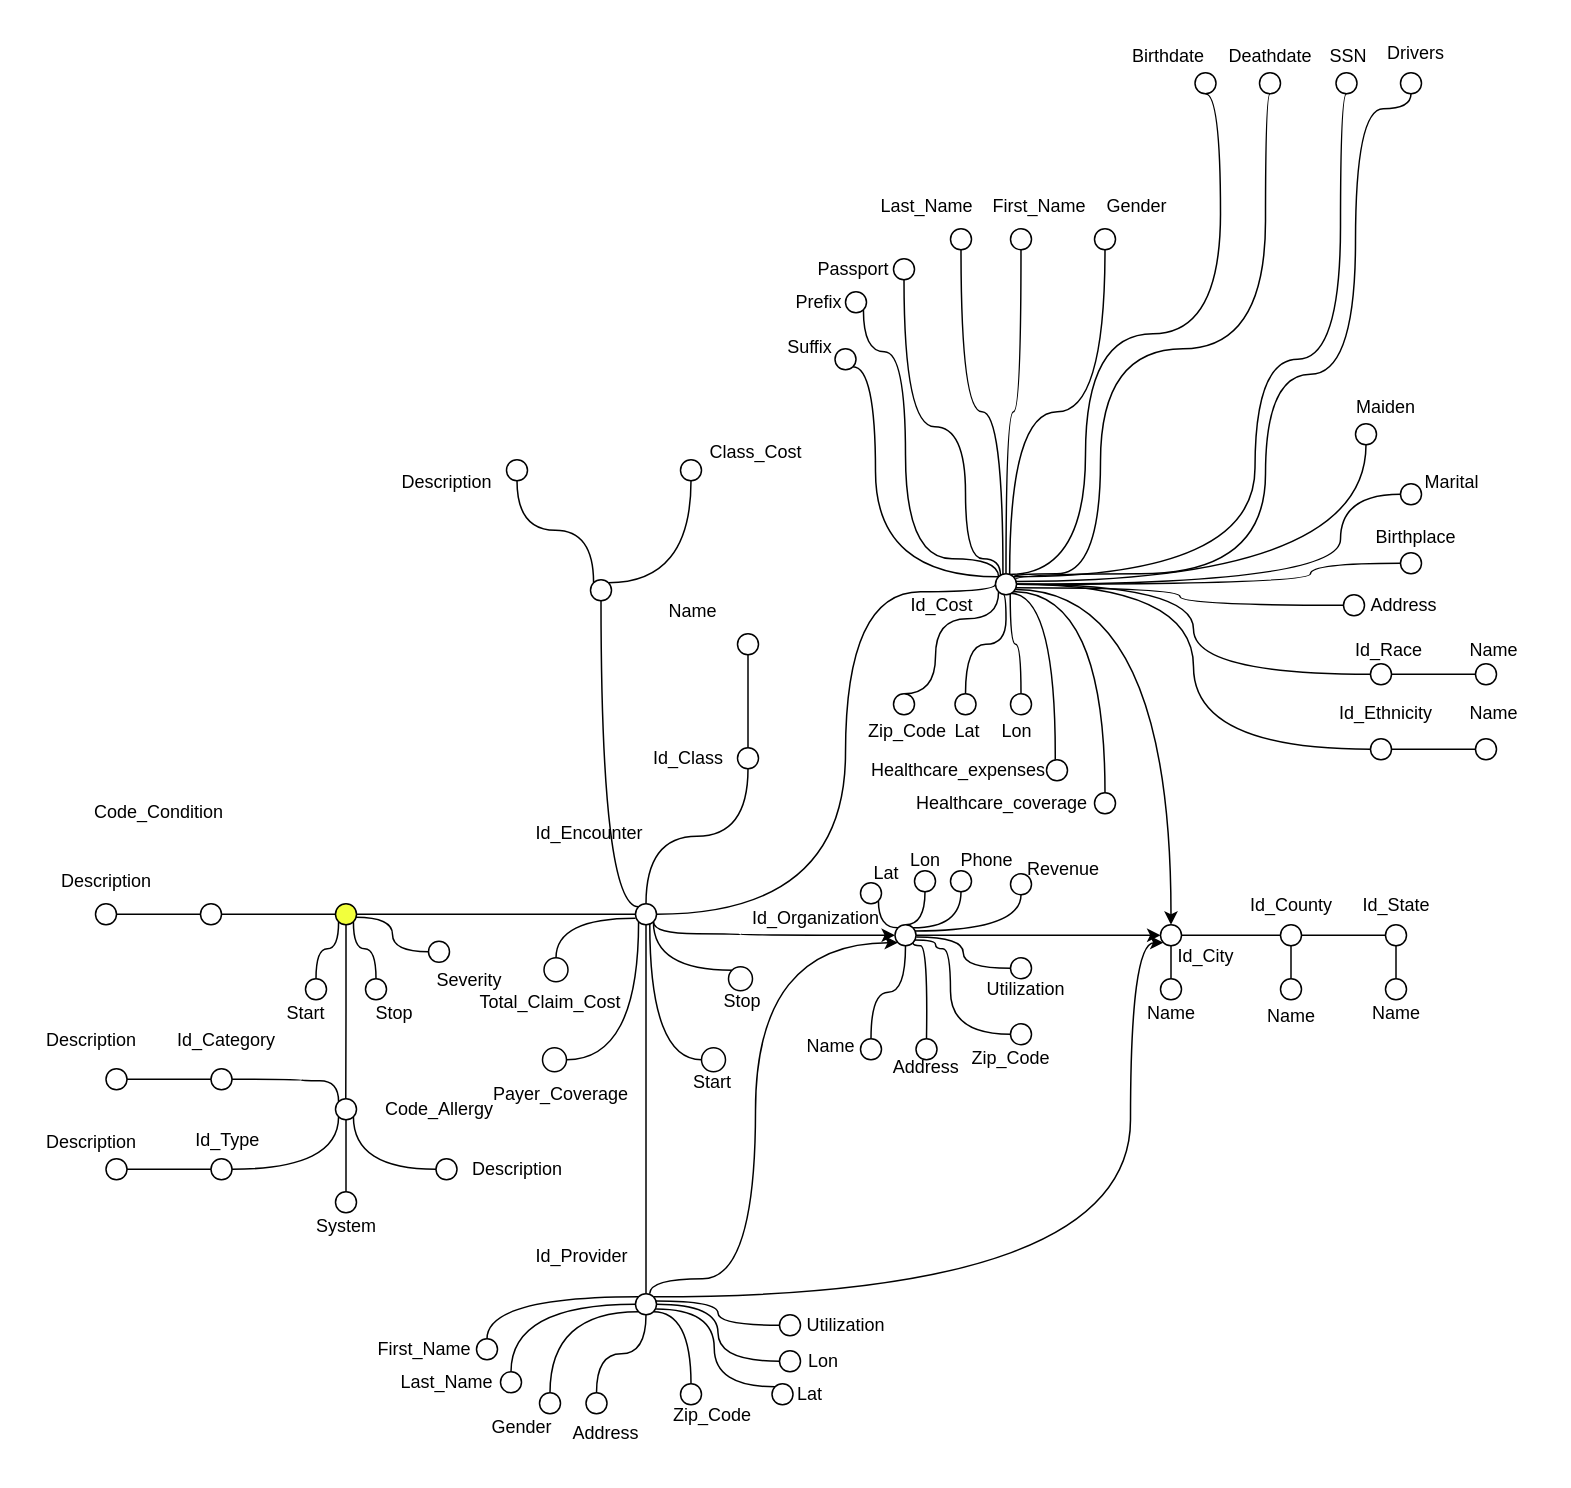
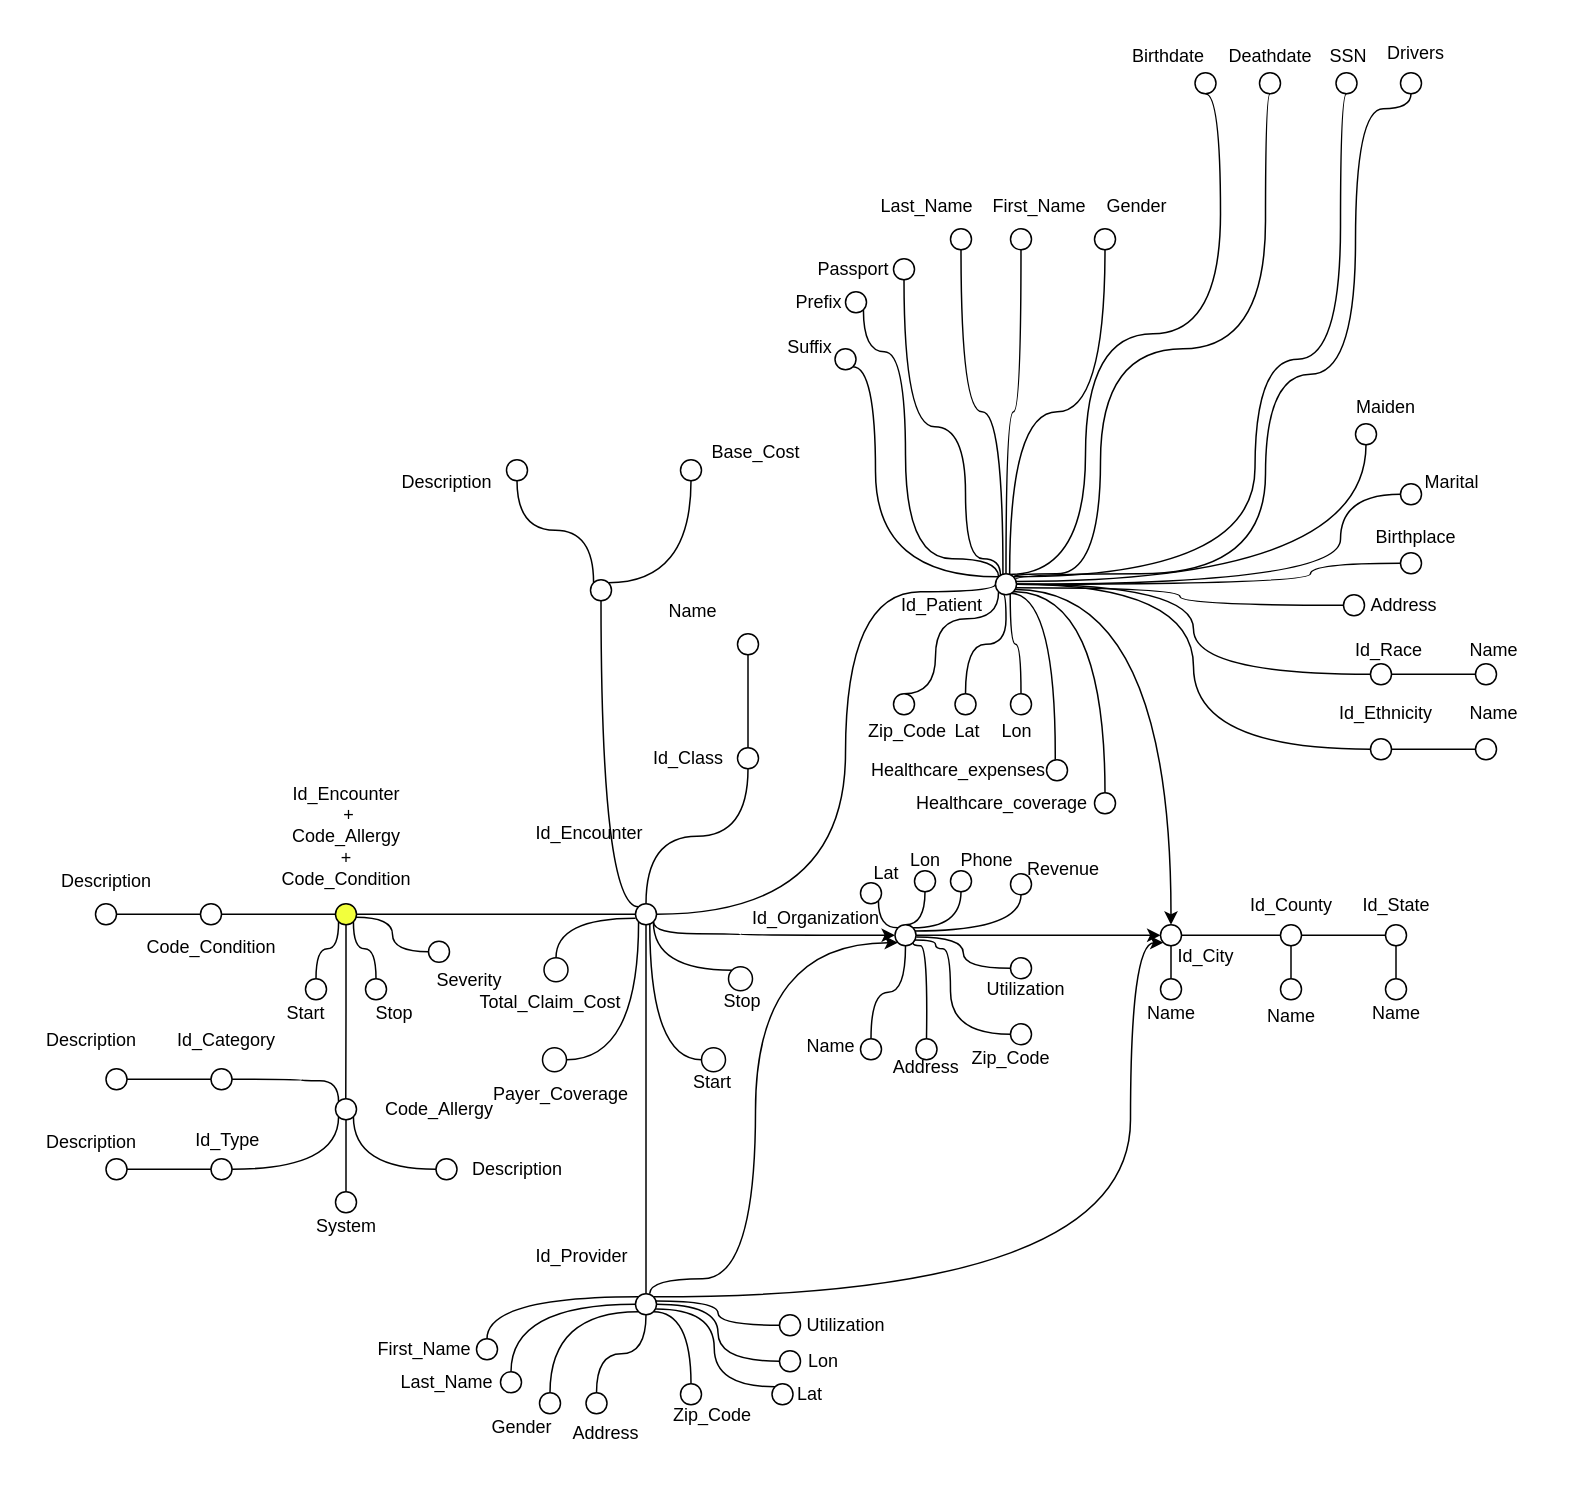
(756, 452) -> (756, 452)
(942, 605) -> (942, 605)
(158, 812) -> (211, 947)
none -> (346, 836)
